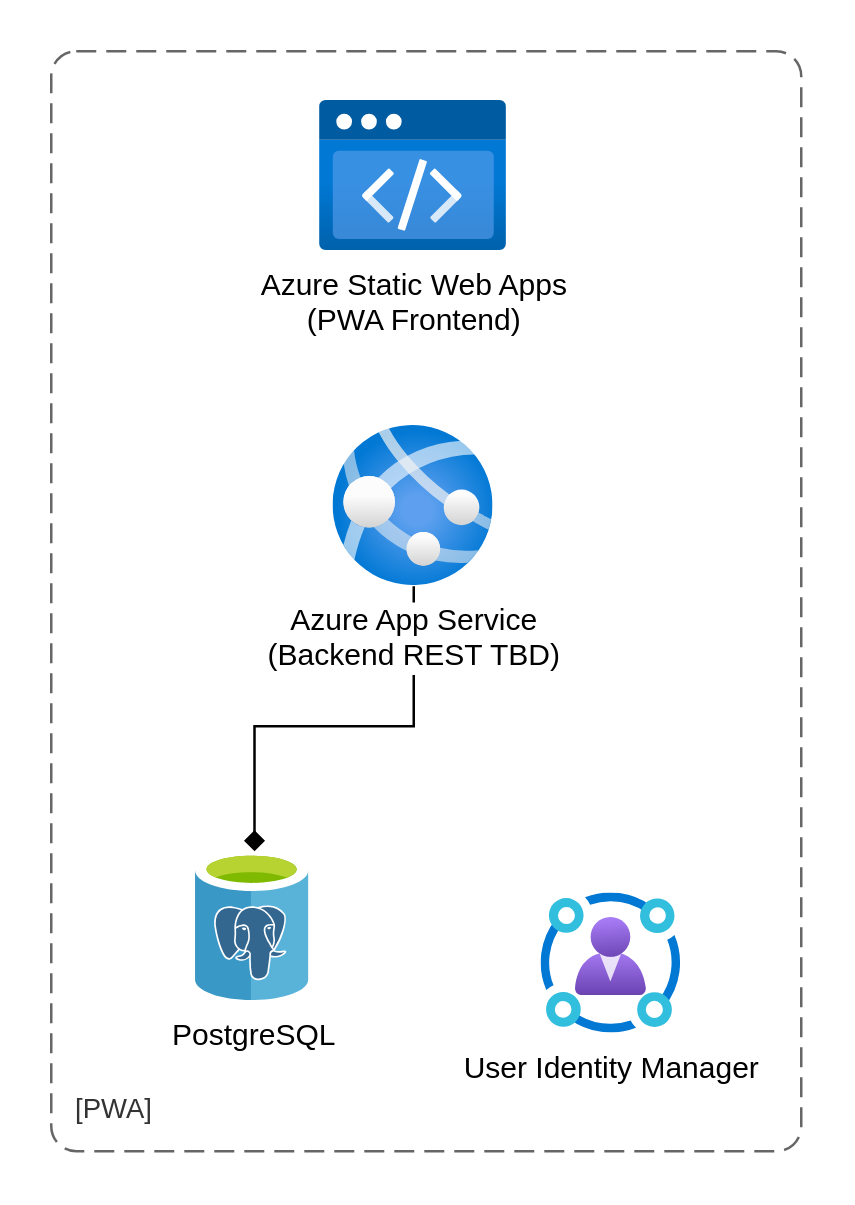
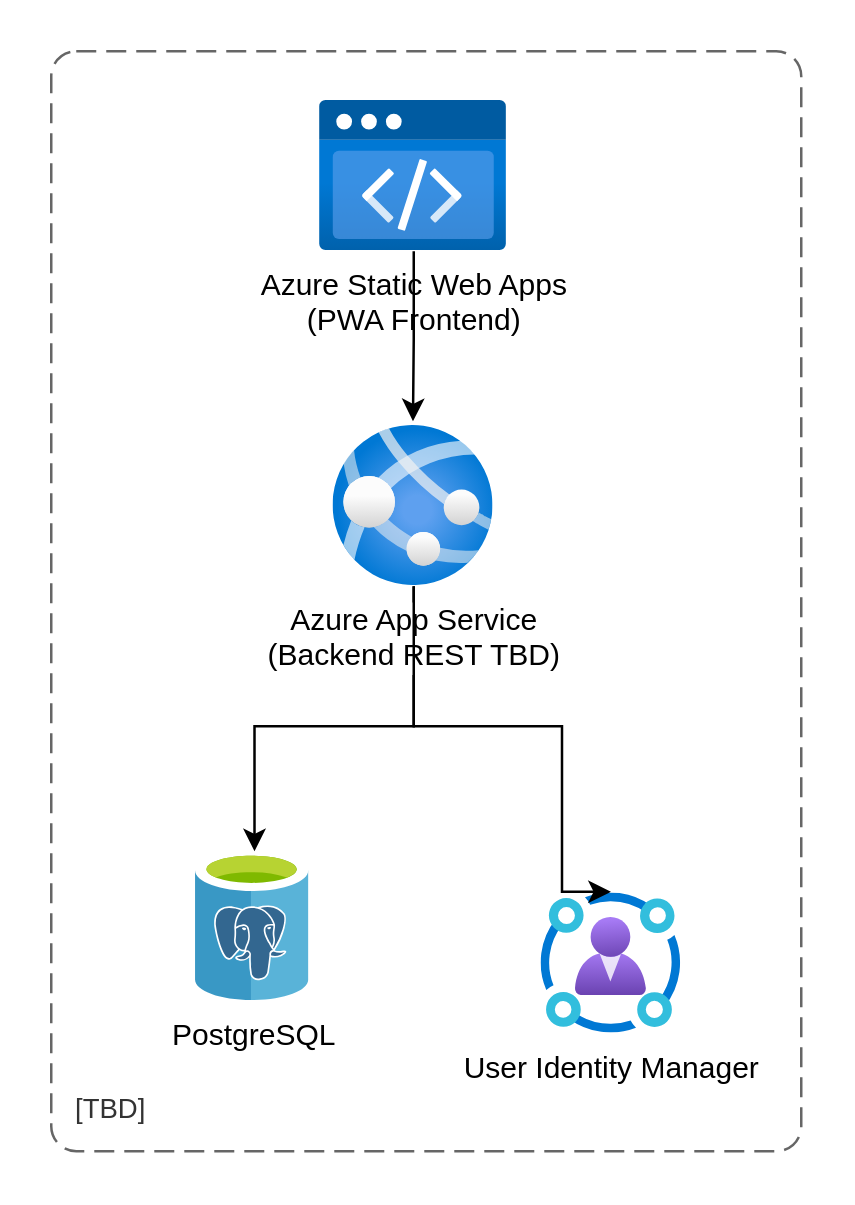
none -> (414, 328)
none -> (562, 753)
(255, 831) -> (255, 832)
(115, 1107) -> (115, 1107)
